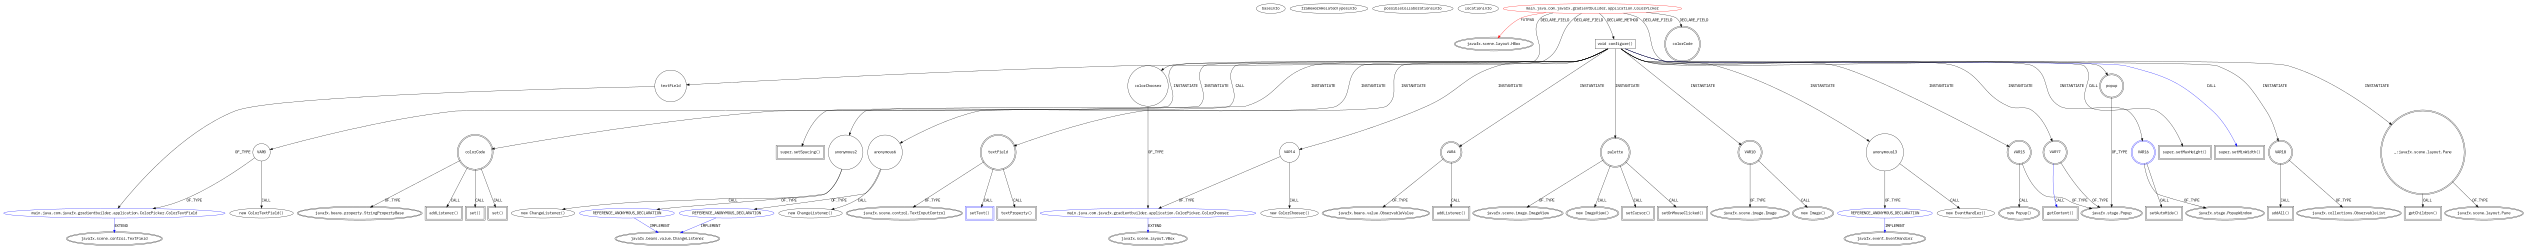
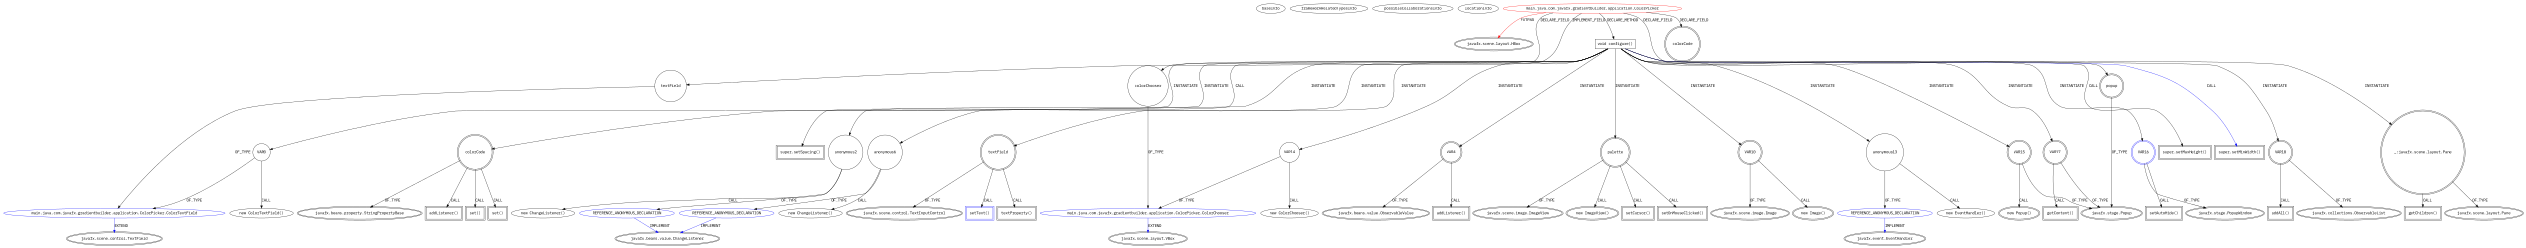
(1589, 20) -> (1589, 20)
(2053, 184) -> (2053, 184)
